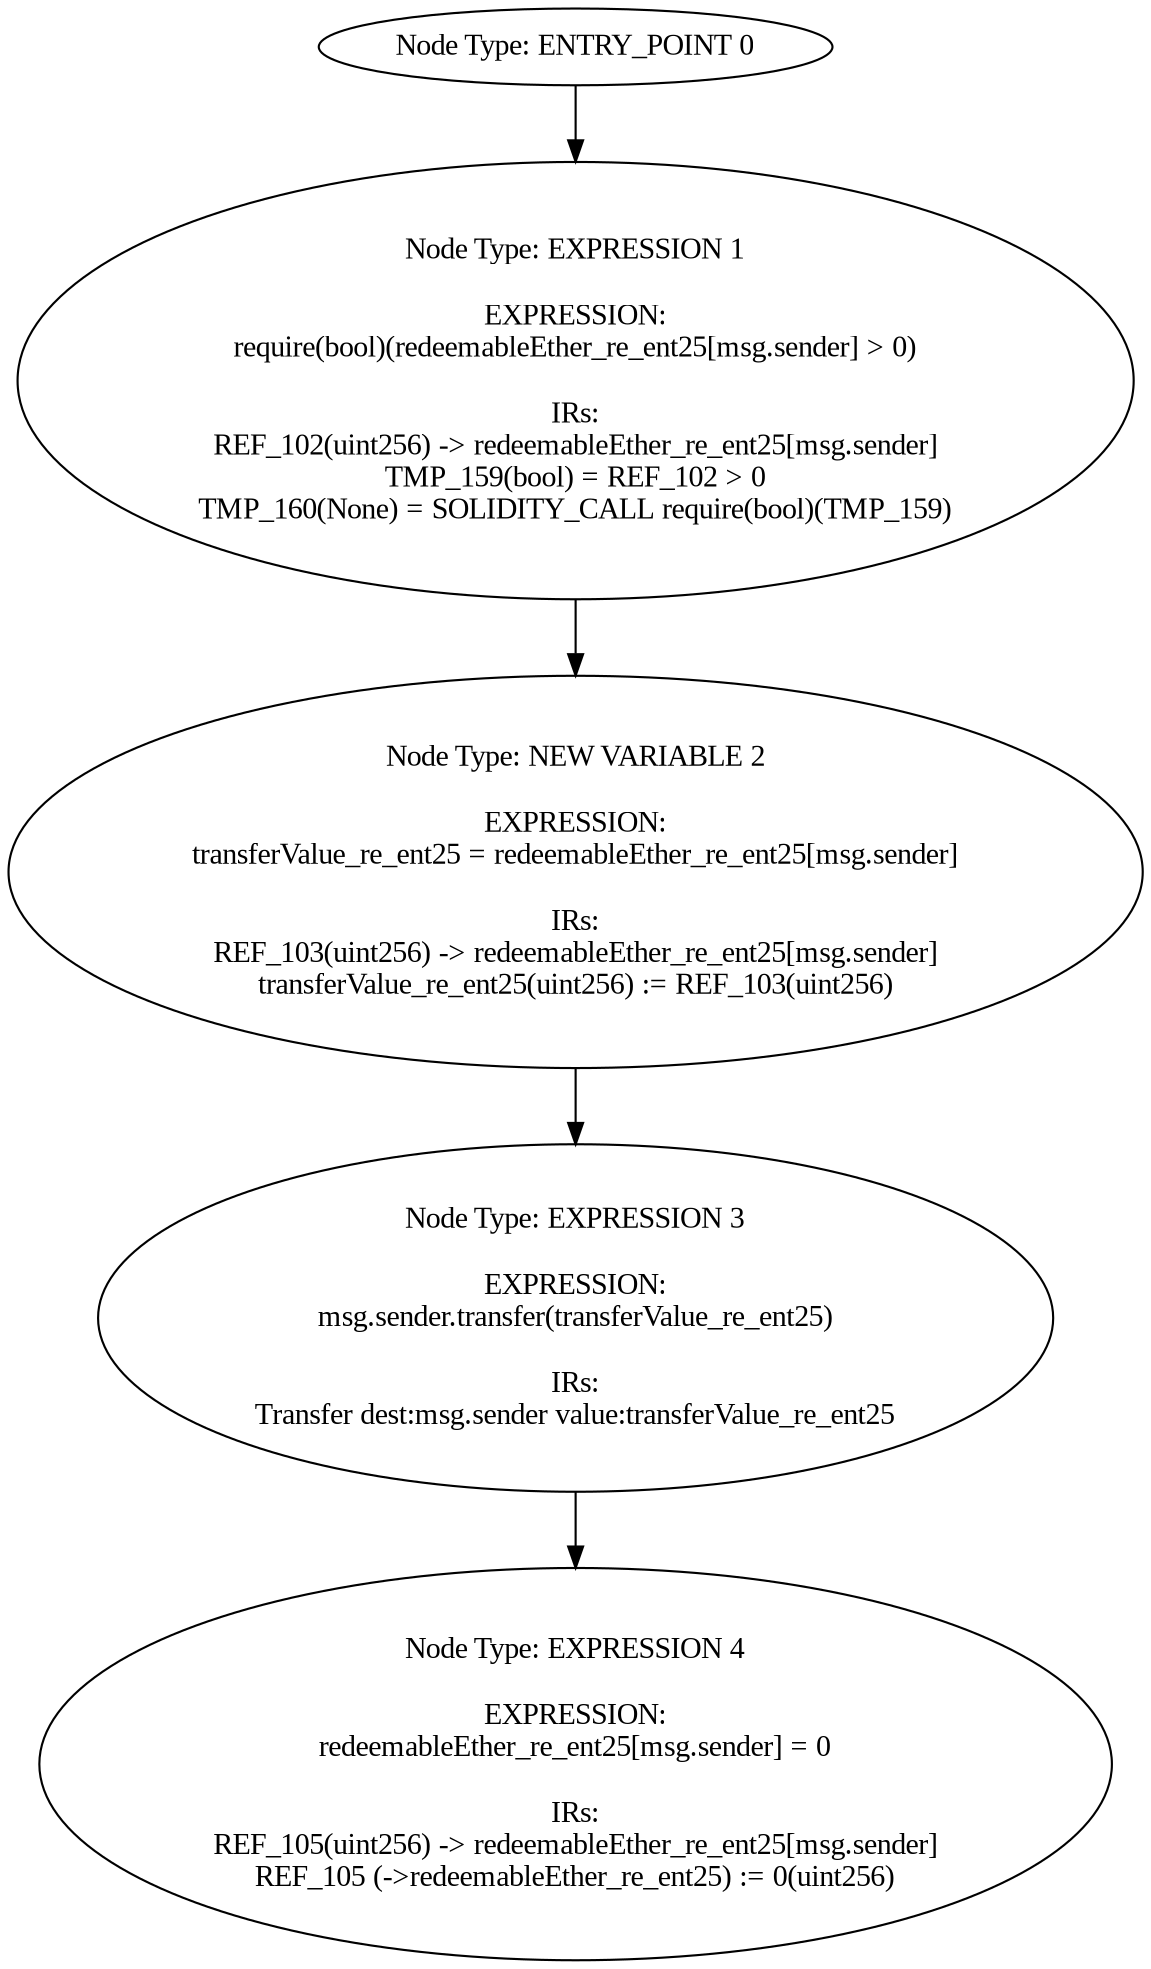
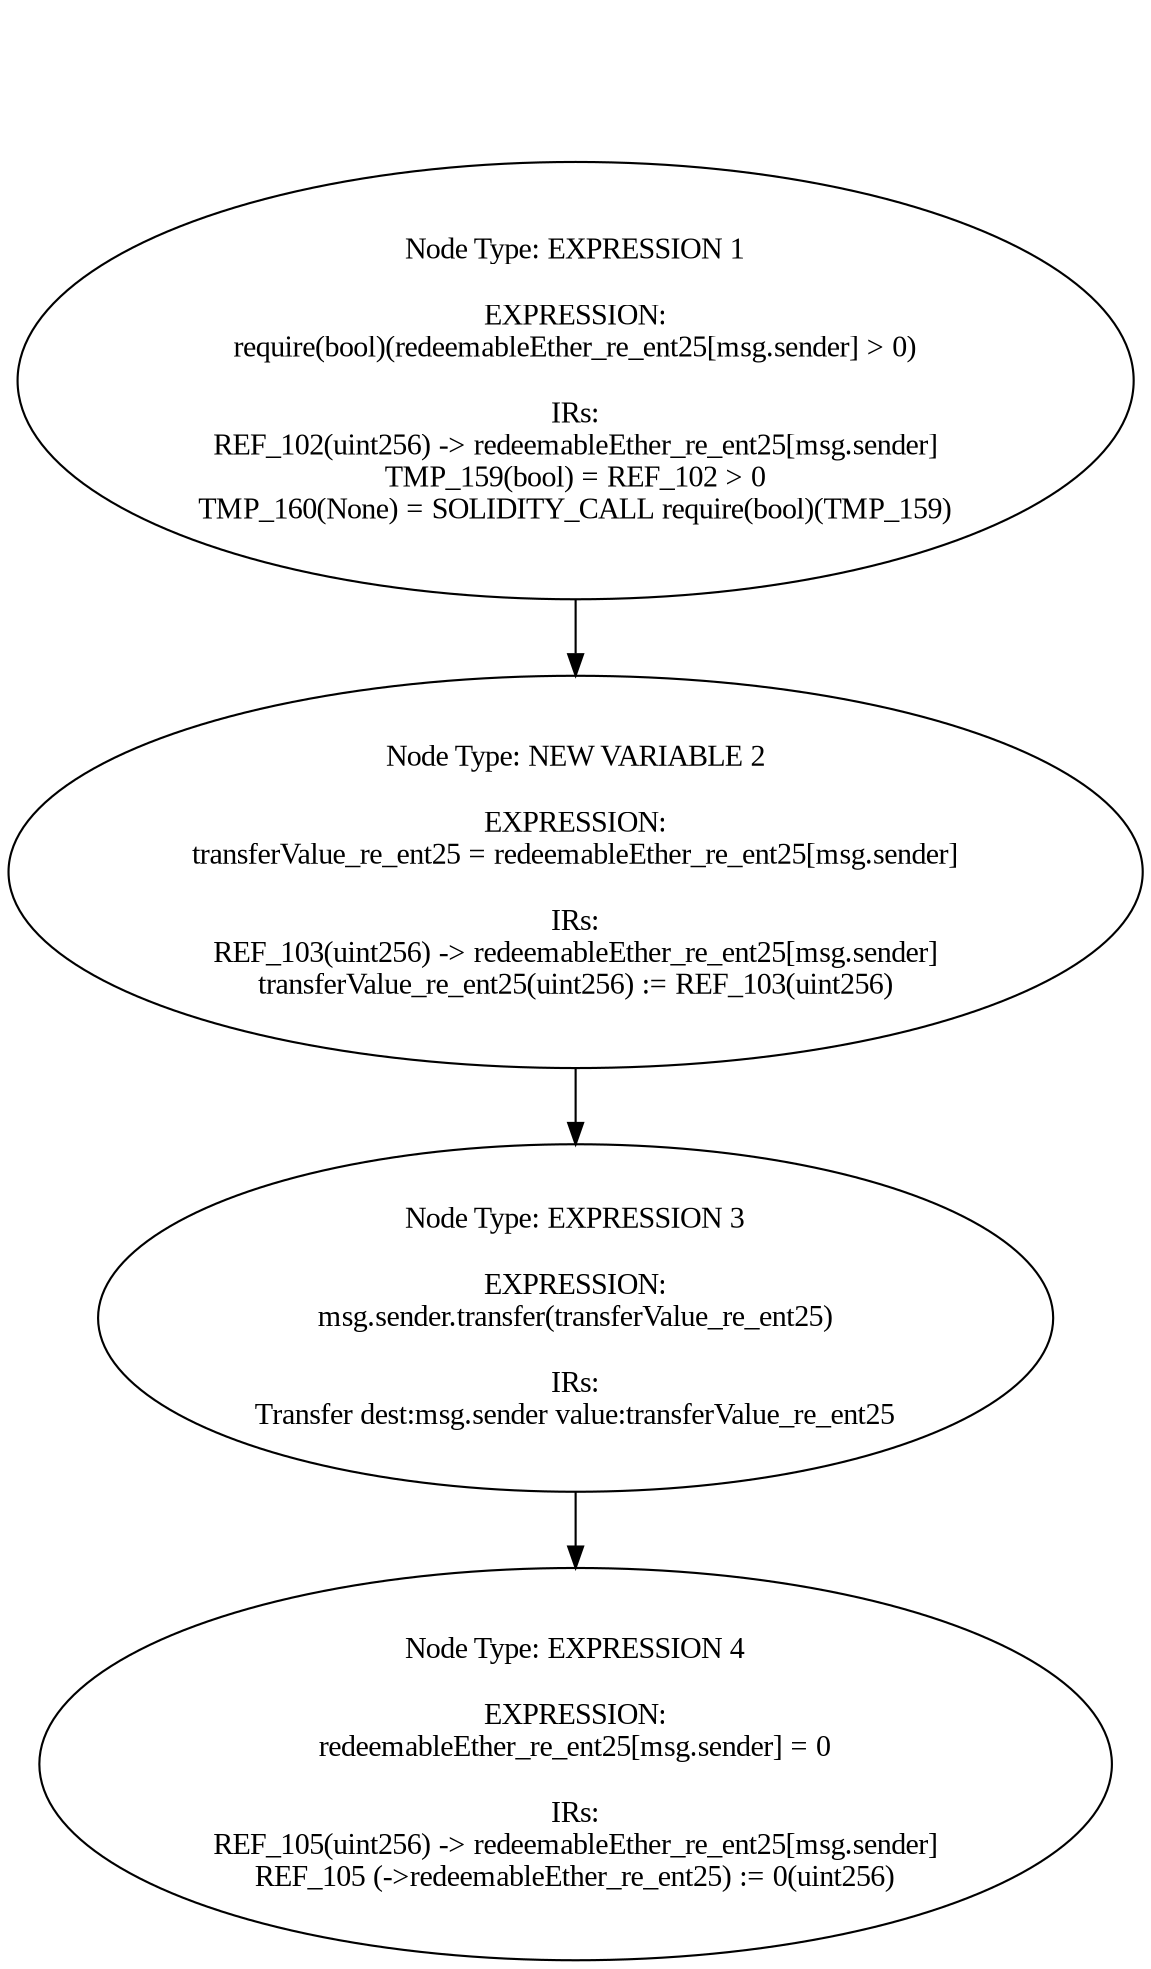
(576, 47) -> none
